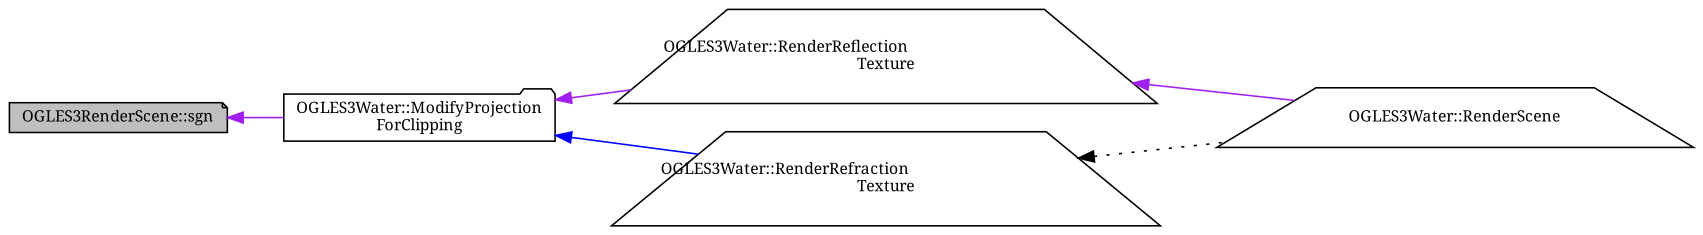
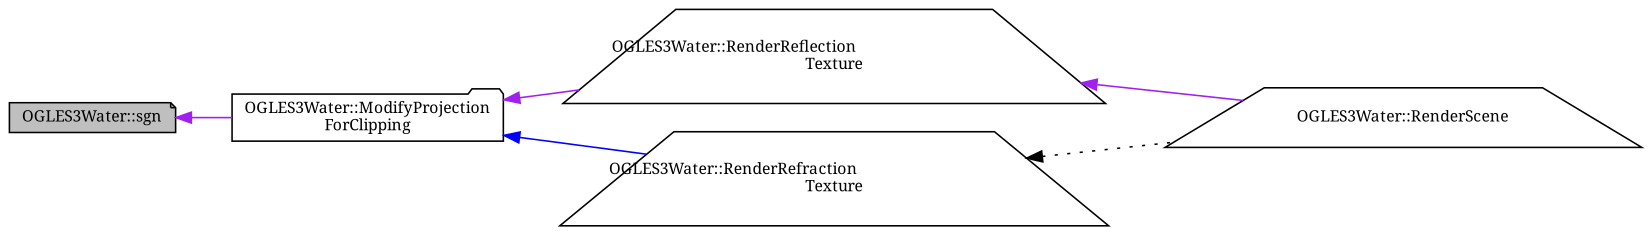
(118, 118) -> (93, 118)
